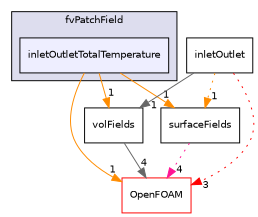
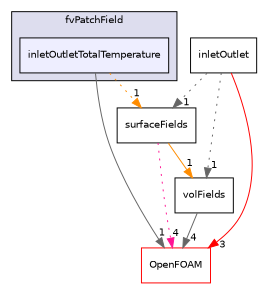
(211, 86) -> (193, 87)
(103, 87) -> (178, 156)
(143, 88) -> (122, 87)
(171, 88) -> (215, 120)
(72, 133) -> (116, 160)
(251, 137) -> (252, 162)
